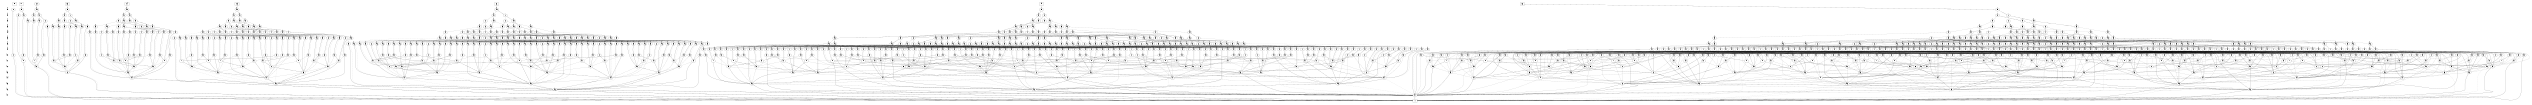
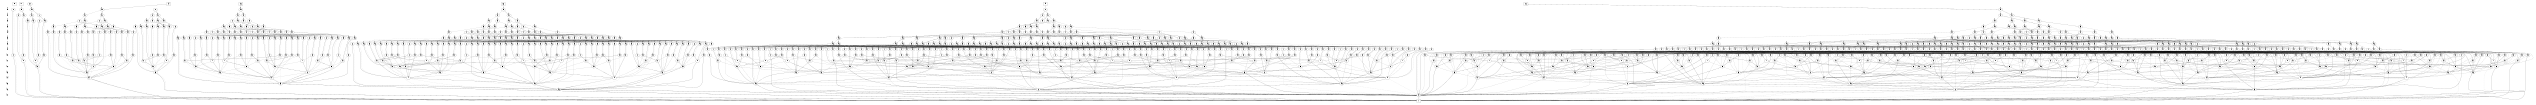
(67, 4) -> none
